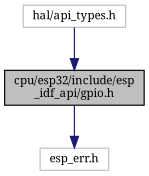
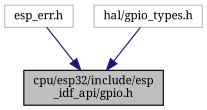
(74, 16) -> (148, 16)
(74, 121) -> (60, 44)
